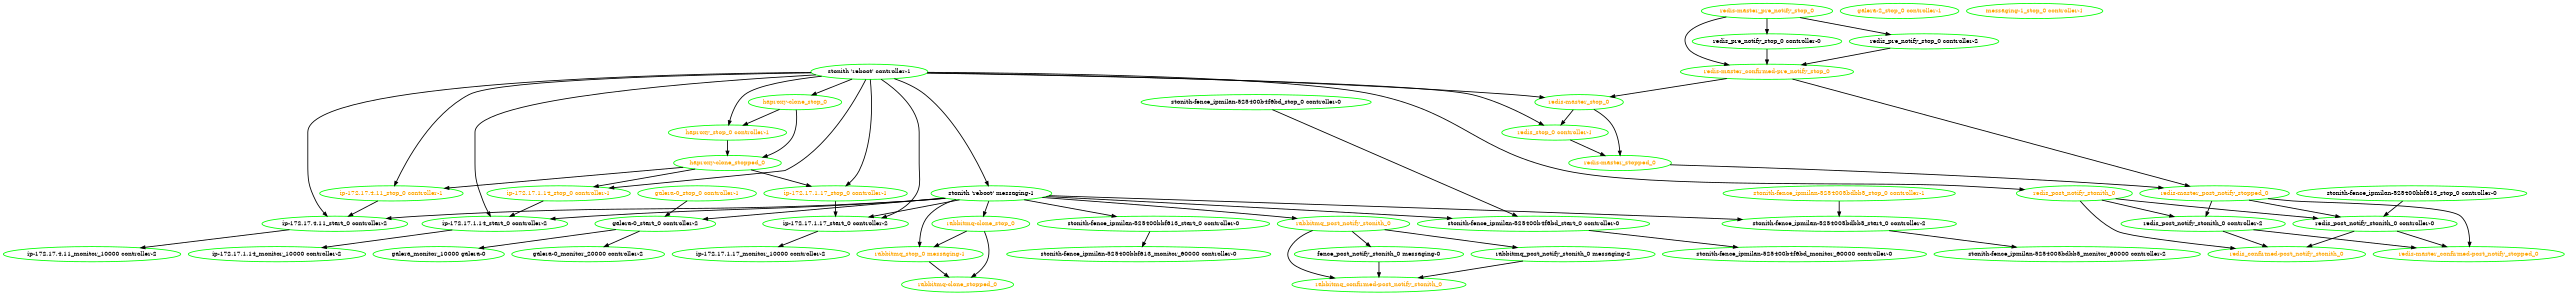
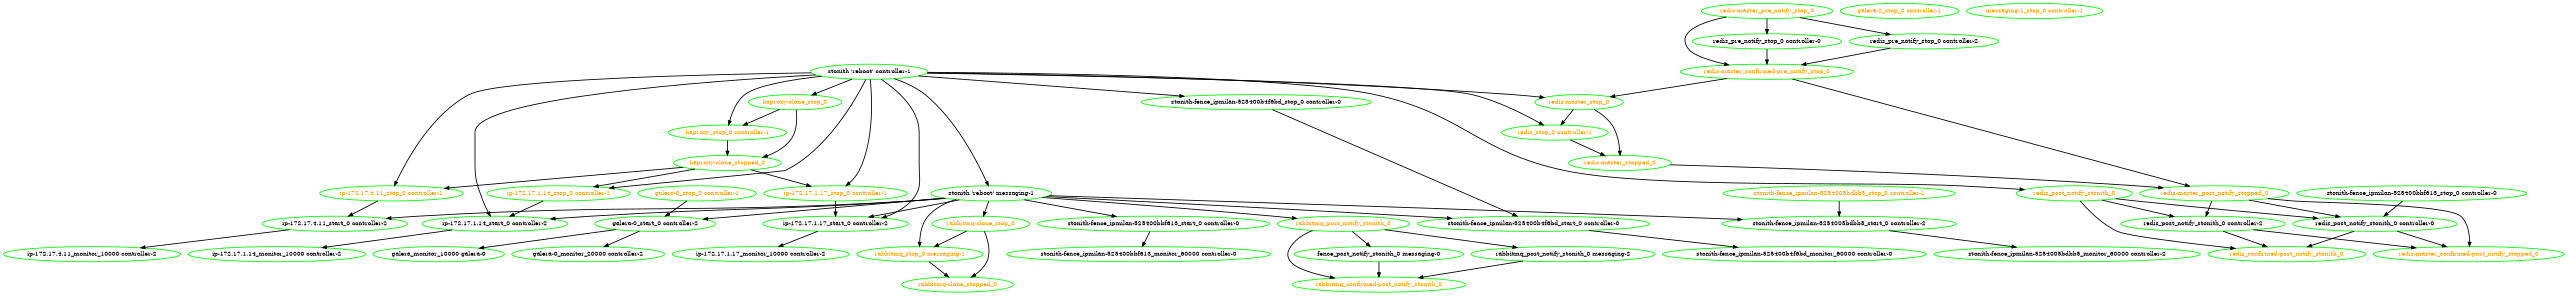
(497, 85) -> (1049, 86)
